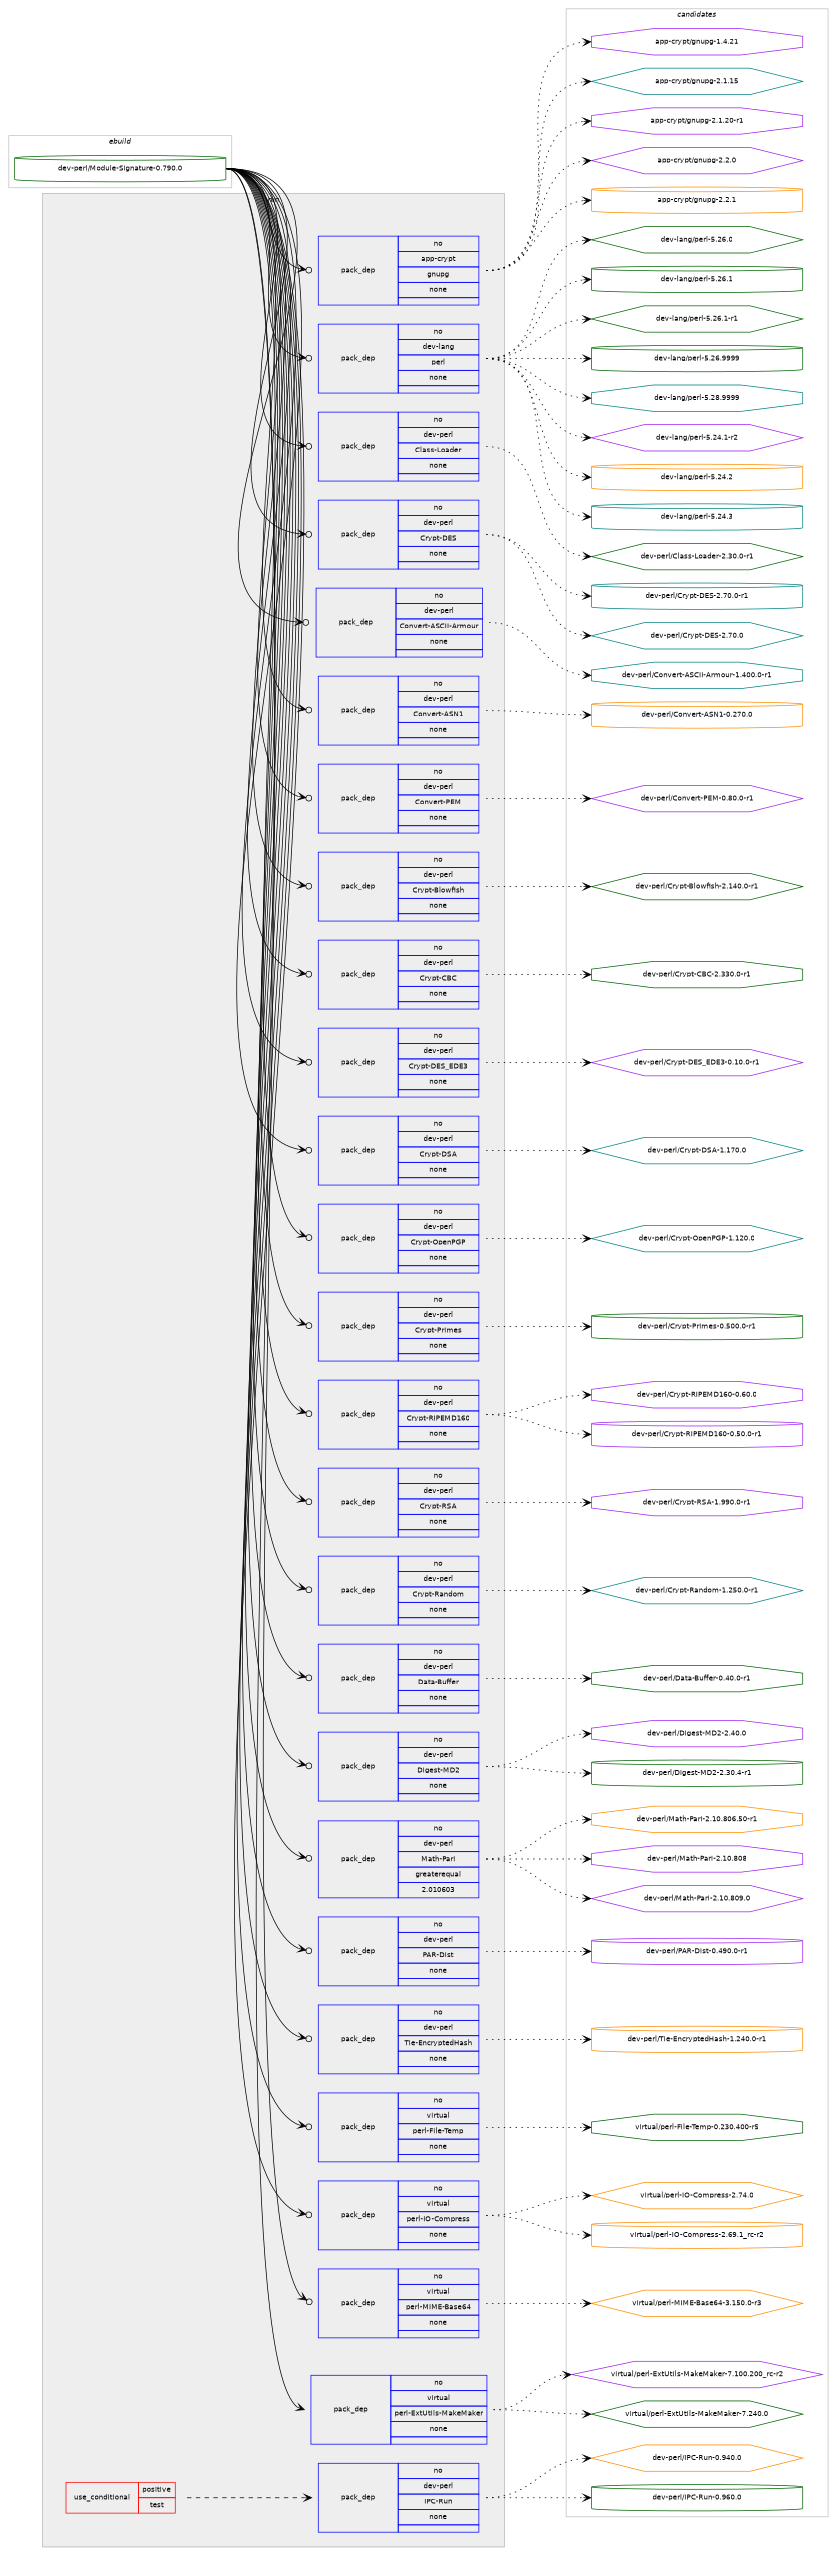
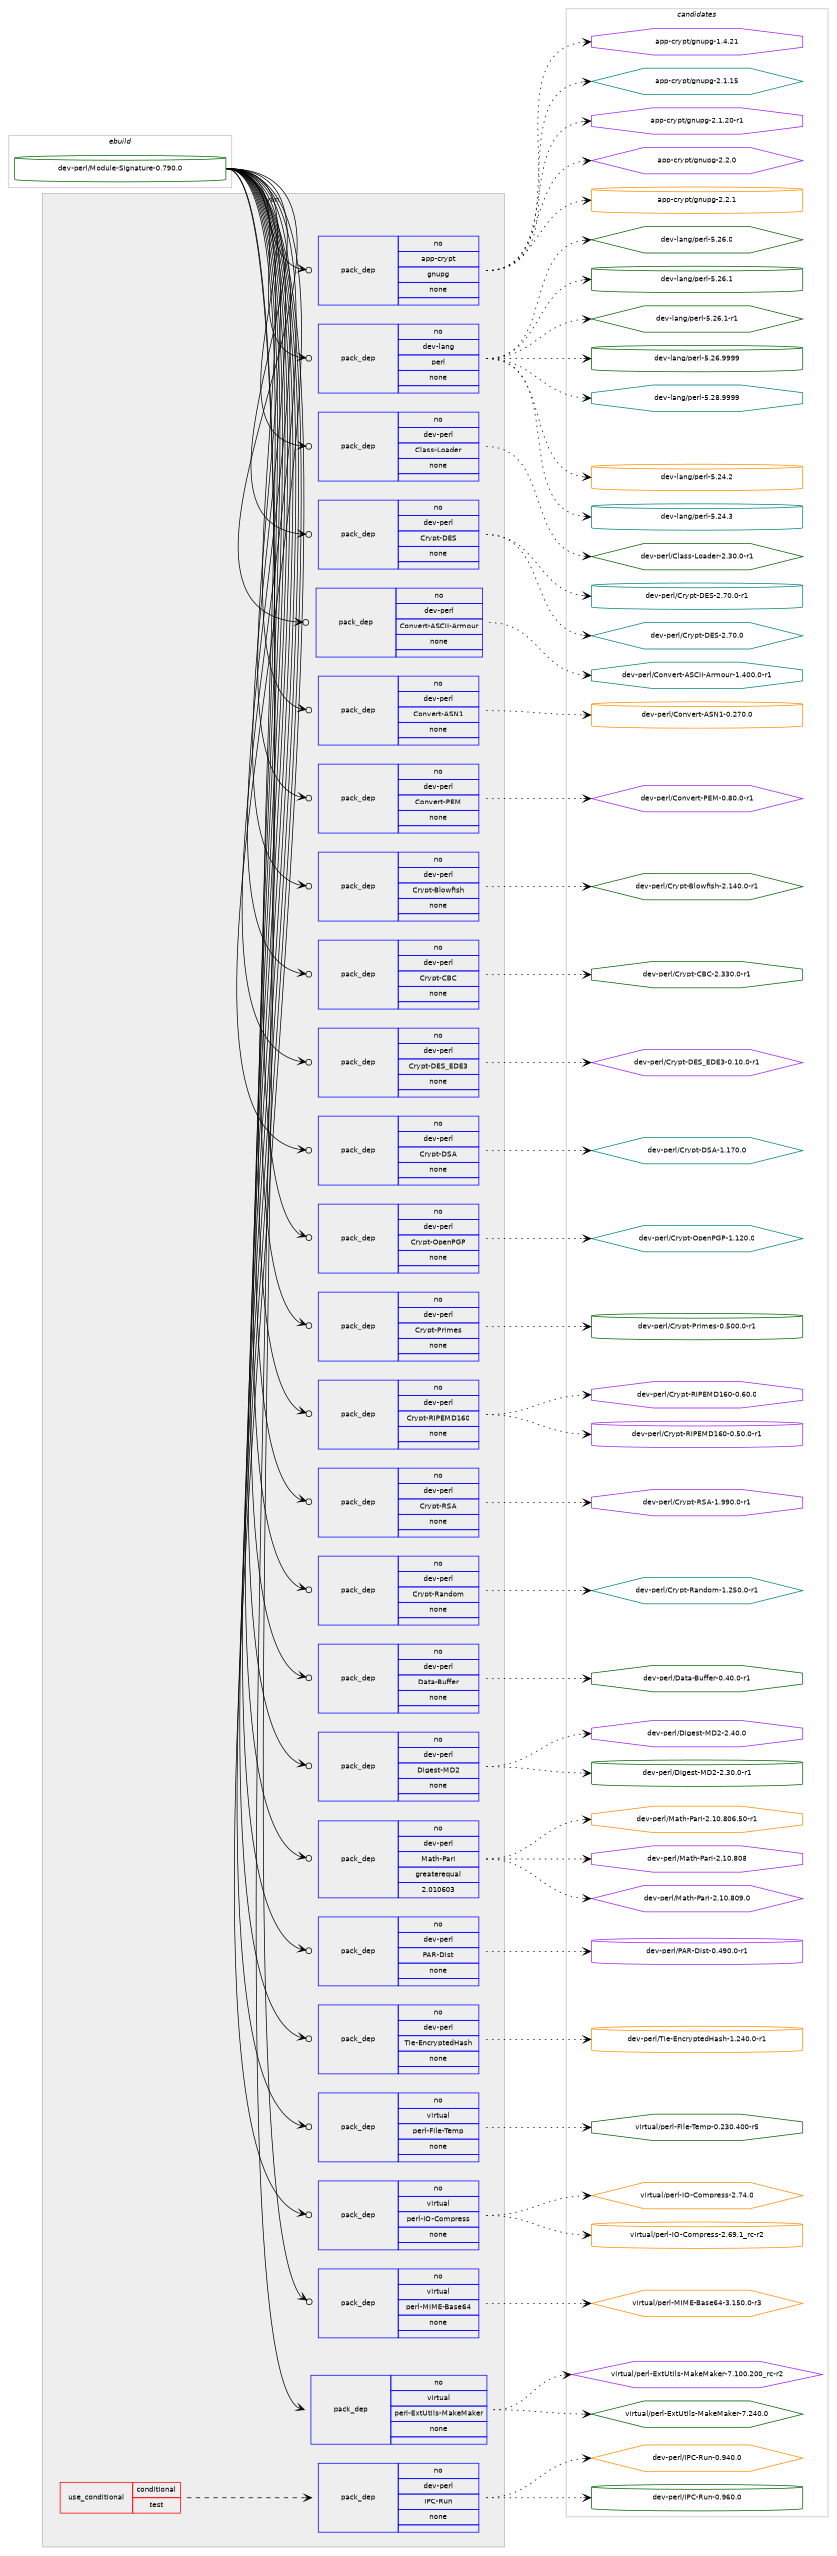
(697, 438) -> none
(697, 1773) -> (697, 1773)
(157, 2490) -> (157, 2490)
